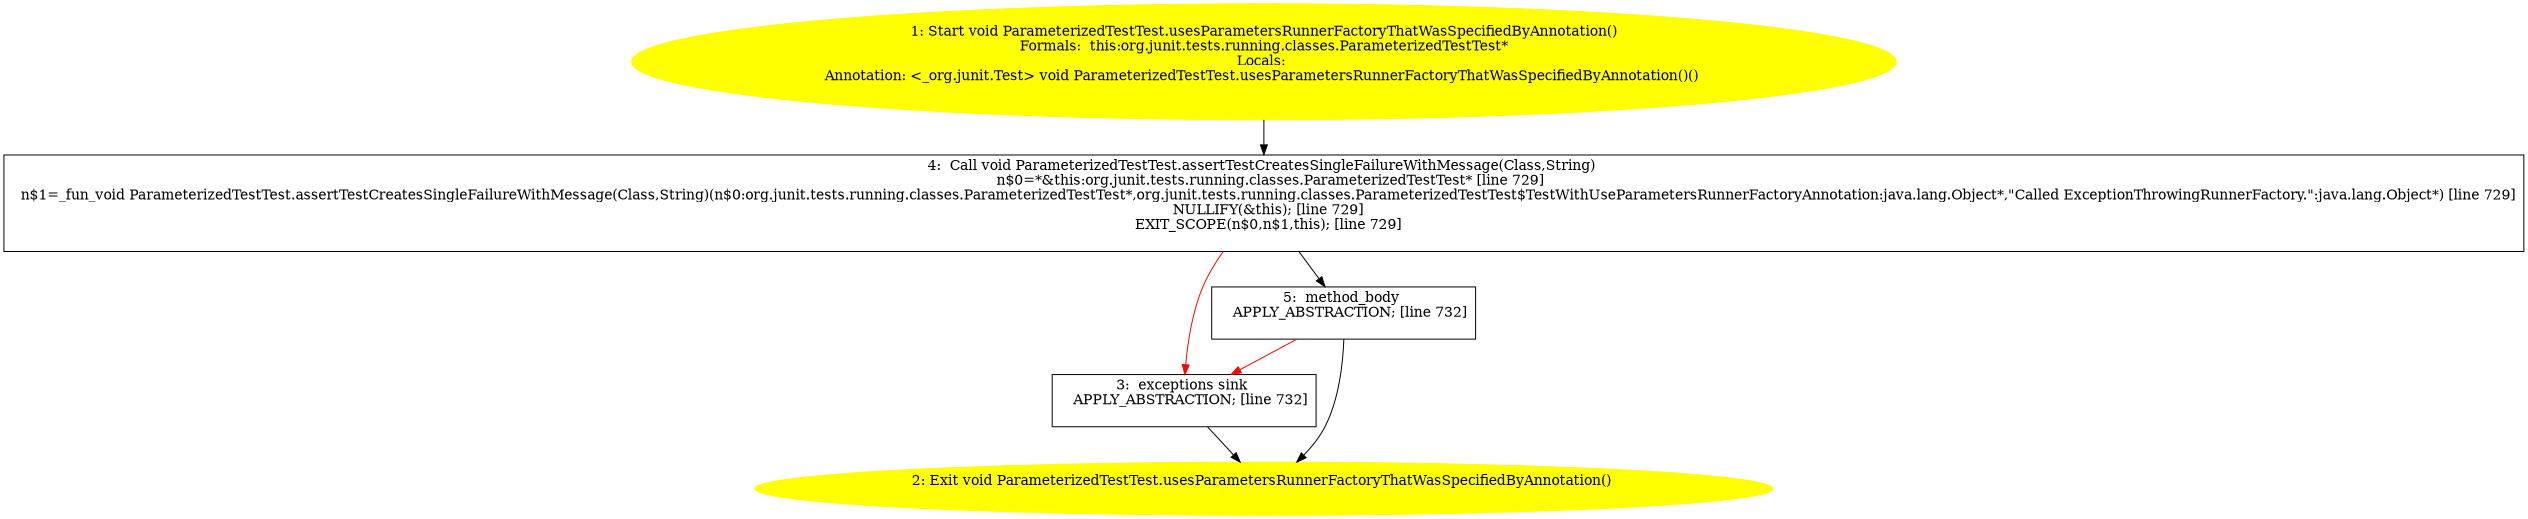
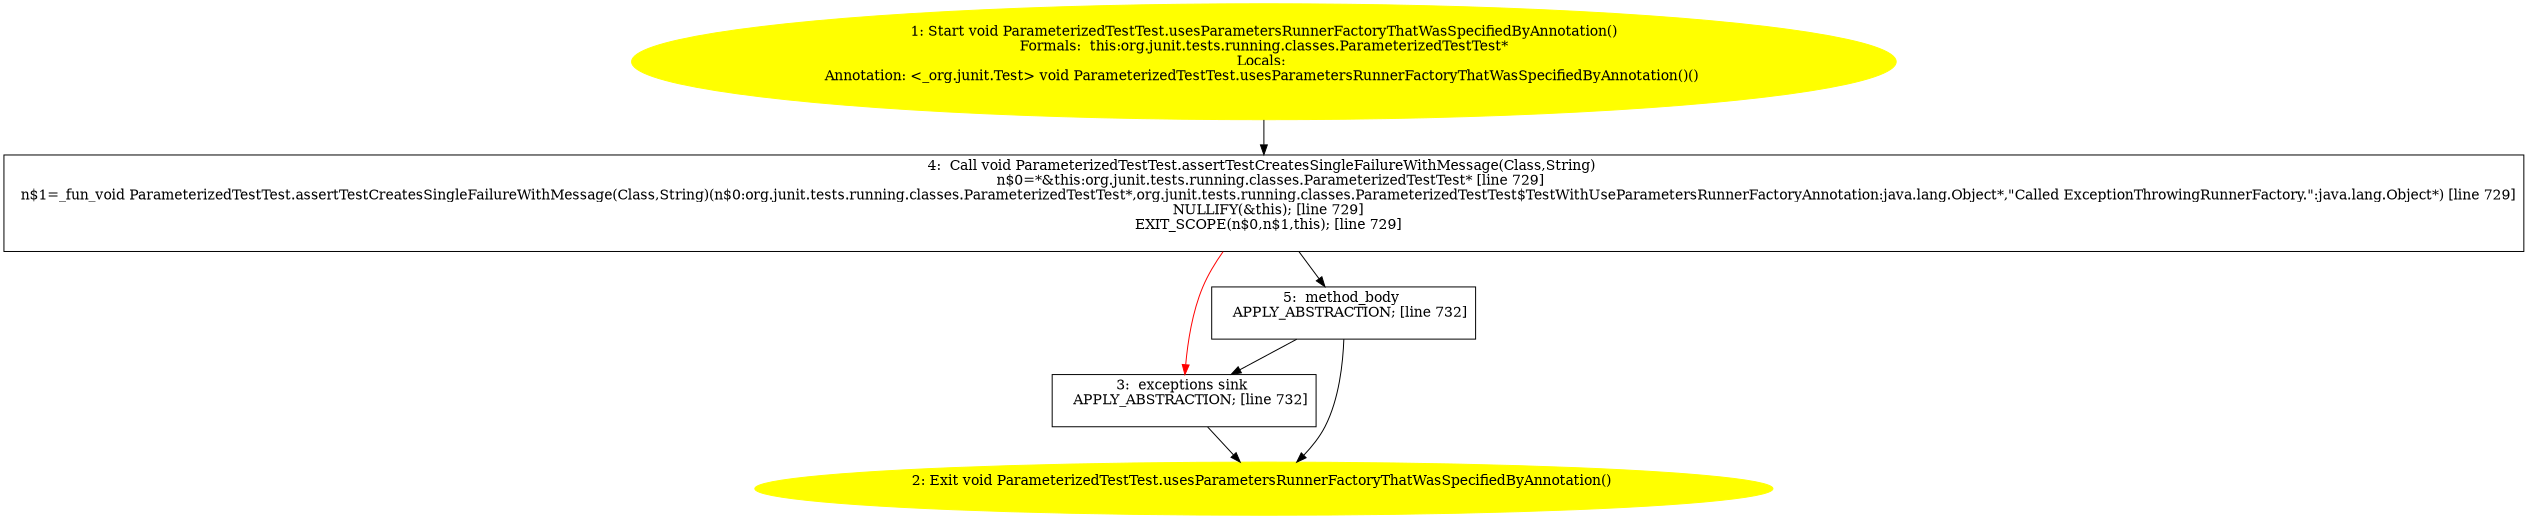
(1268, 354) -> (1268, 354)
